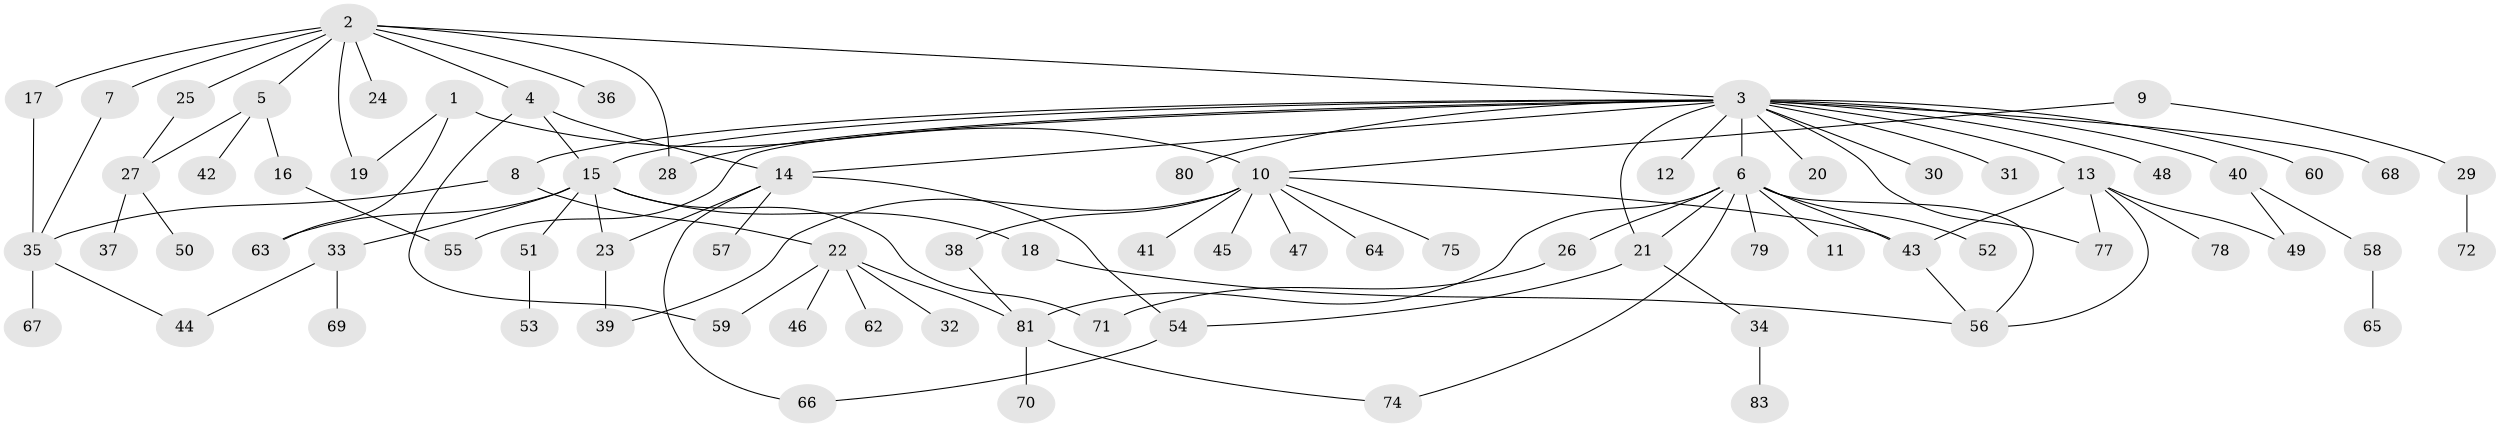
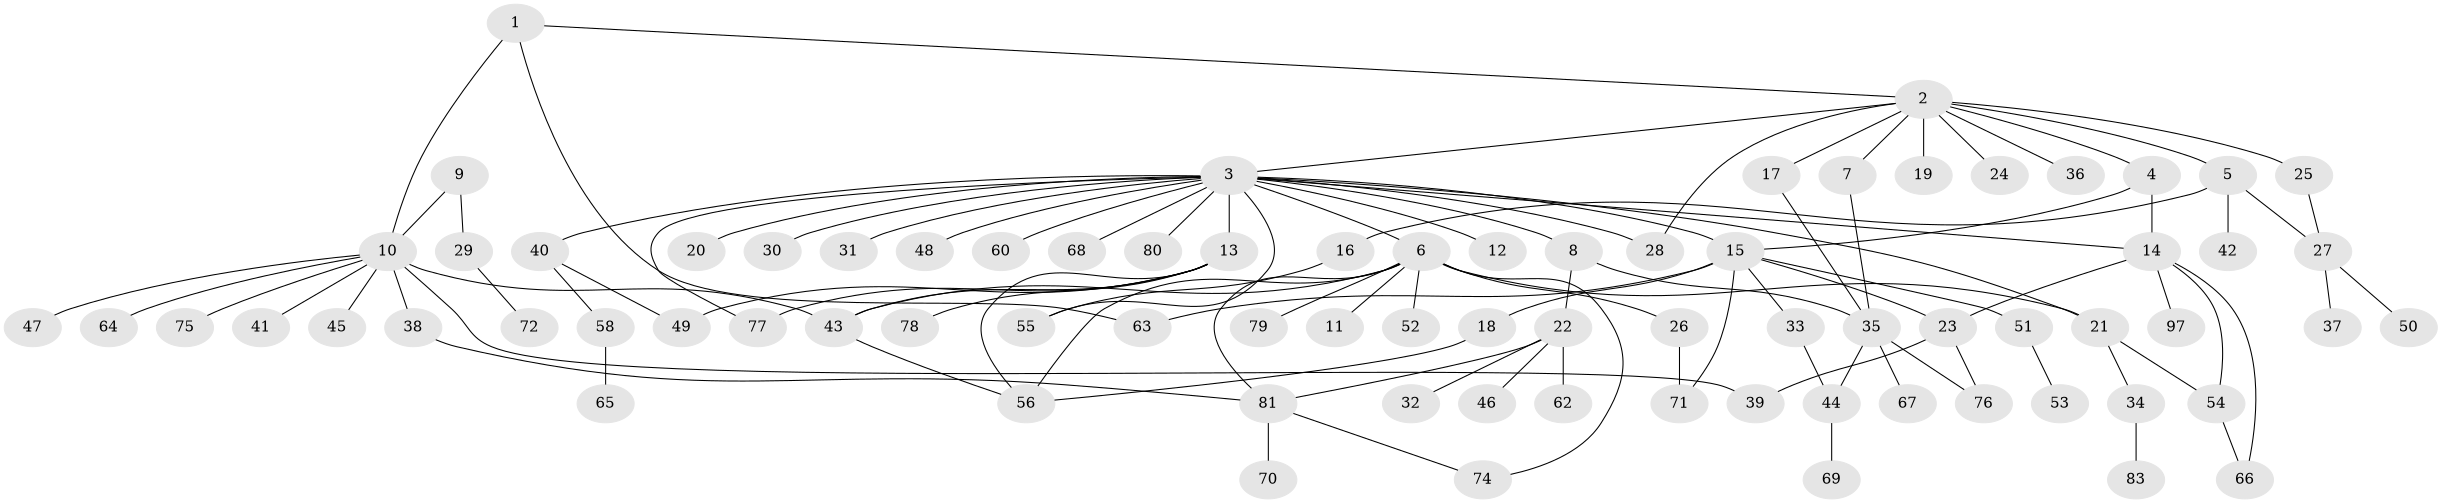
(407, 137) -> (1220, 61)
(722, 252) -> (2176, 328)
(337, 290) -> (1832, 442)
(722, 328) -> none
none -> (1984, 404)
